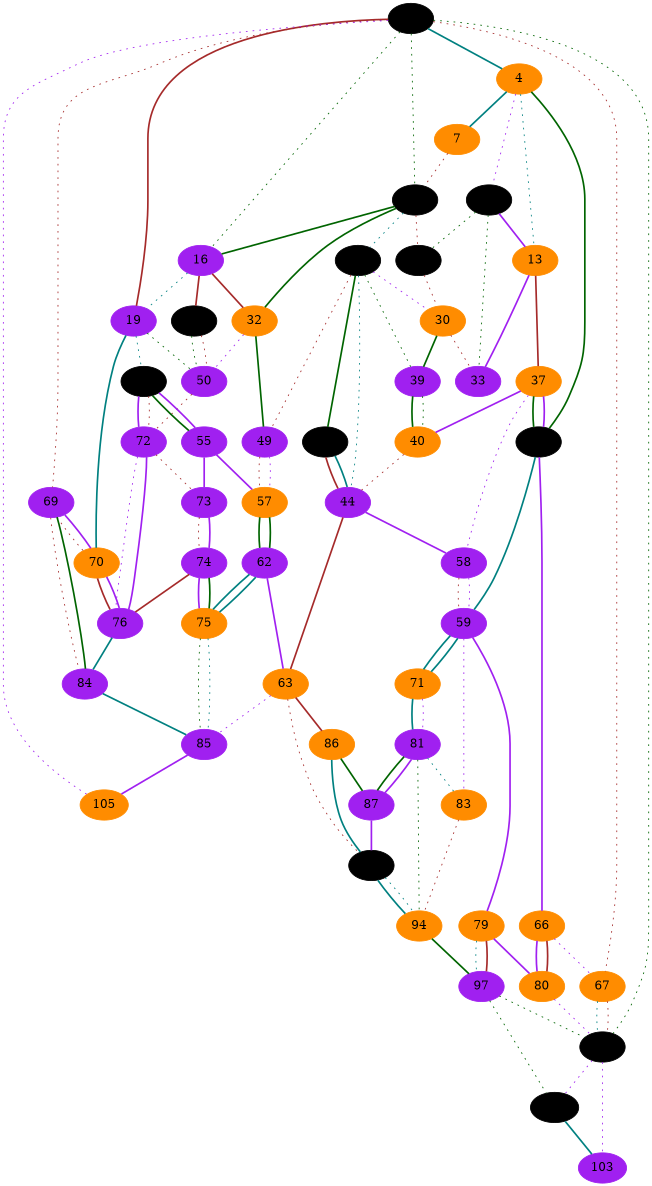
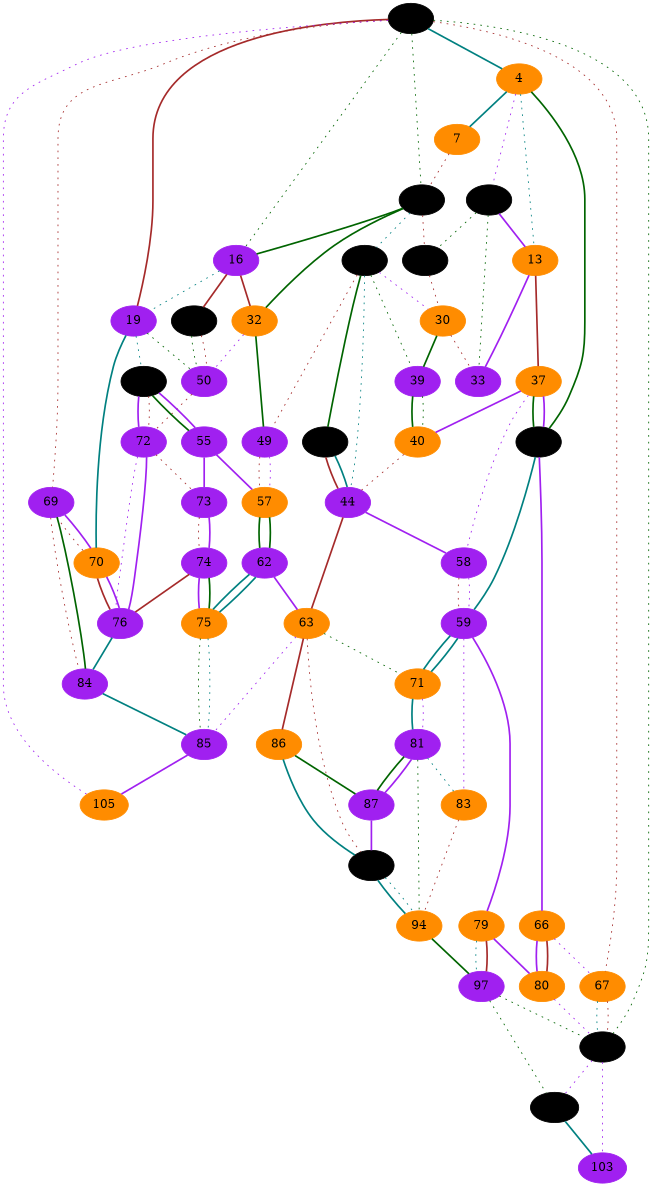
none -> (362, 654)
